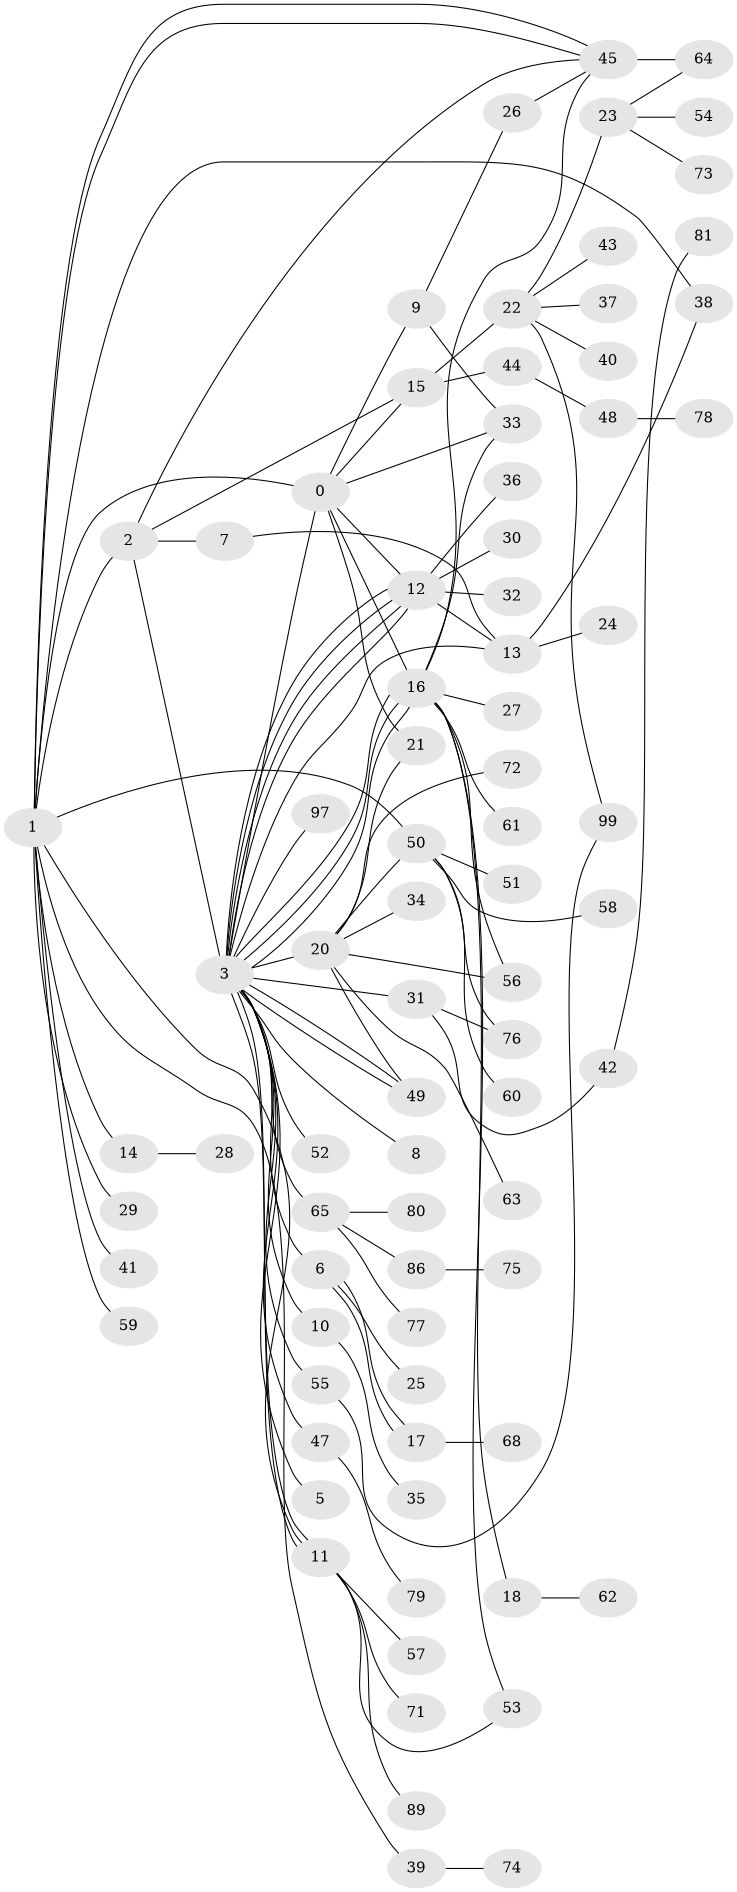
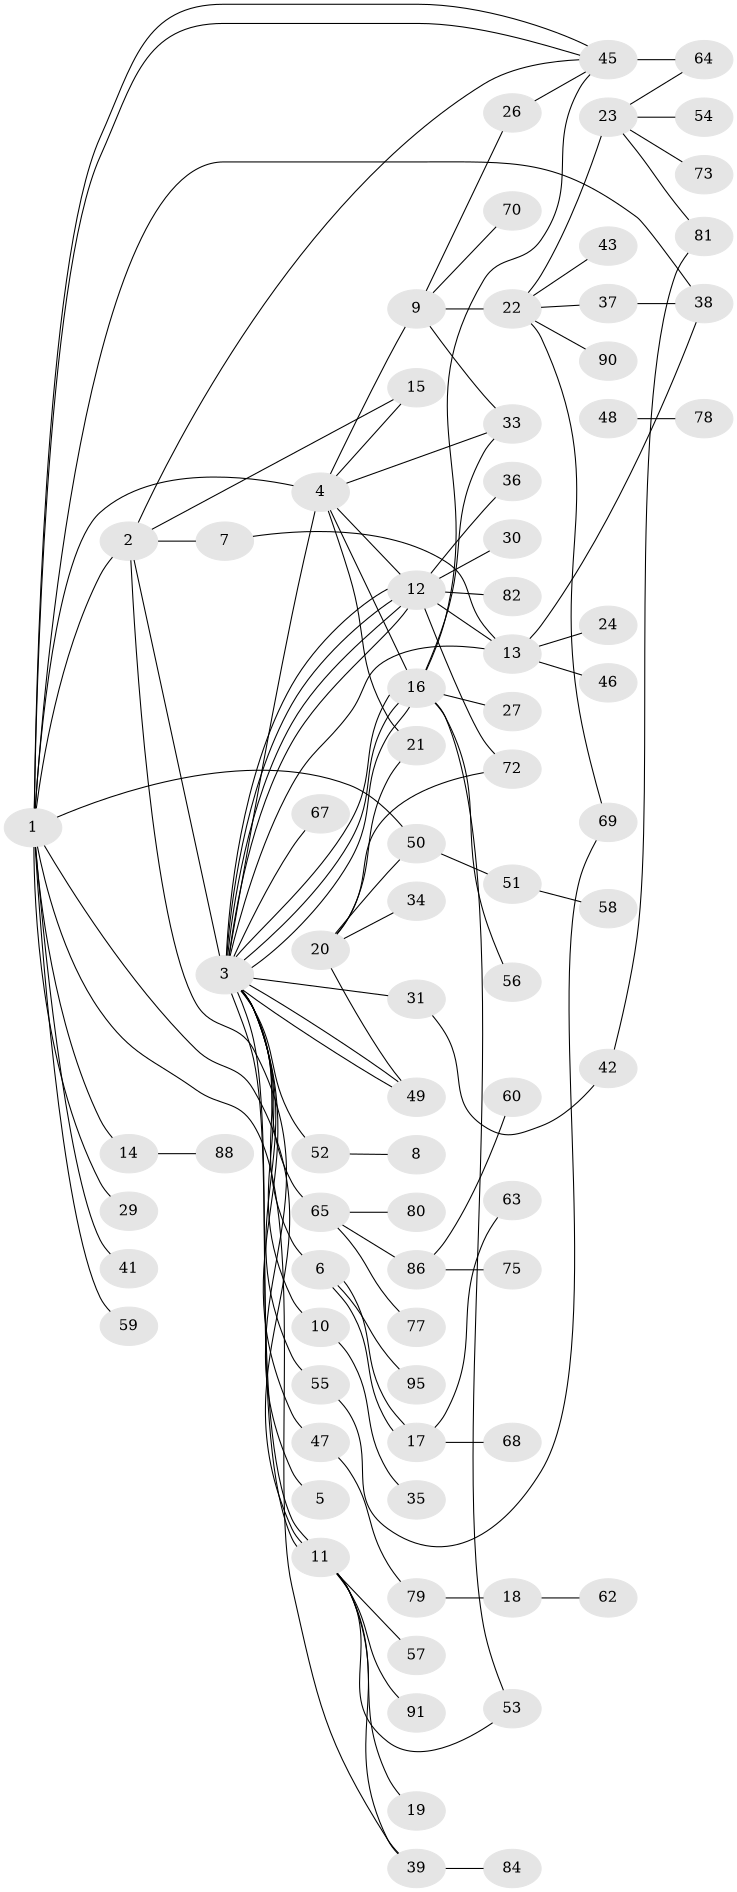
none -> (656, 177)
none -> (512, 211)
none -> (656, 304)
(465, 348) -> (462, 309)
(608, 361) -> (608, 361)
(512, 366) -> none
(321, 492) -> (321, 492)
(512, 597) -> (512, 597)
none -> (456, 683)
none -> (608, 683)
(321, 814) -> (321, 814)
(608, 822) -> (608, 822)
(512, 827) -> none
(495, 917) -> (560, 896)
(273, 962) -> none
(417, 966) -> none
(464, 982) -> (472, 1195)
(512, 1040) -> none
(437, 1060) -> (467, 1323)
(309, 1075) -> (369, 1154)
(480, 1139) -> (465, 1598)
(225, 1154) -> (225, 1154)
(270, 1238) -> (225, 1026)
(417, 1385) -> (417, 1385)
(417, 1713) -> (417, 1713)
none -> (366, 1736)
(417, 1811) -> (417, 1811)
(512, 1868) -> (512, 1868)
